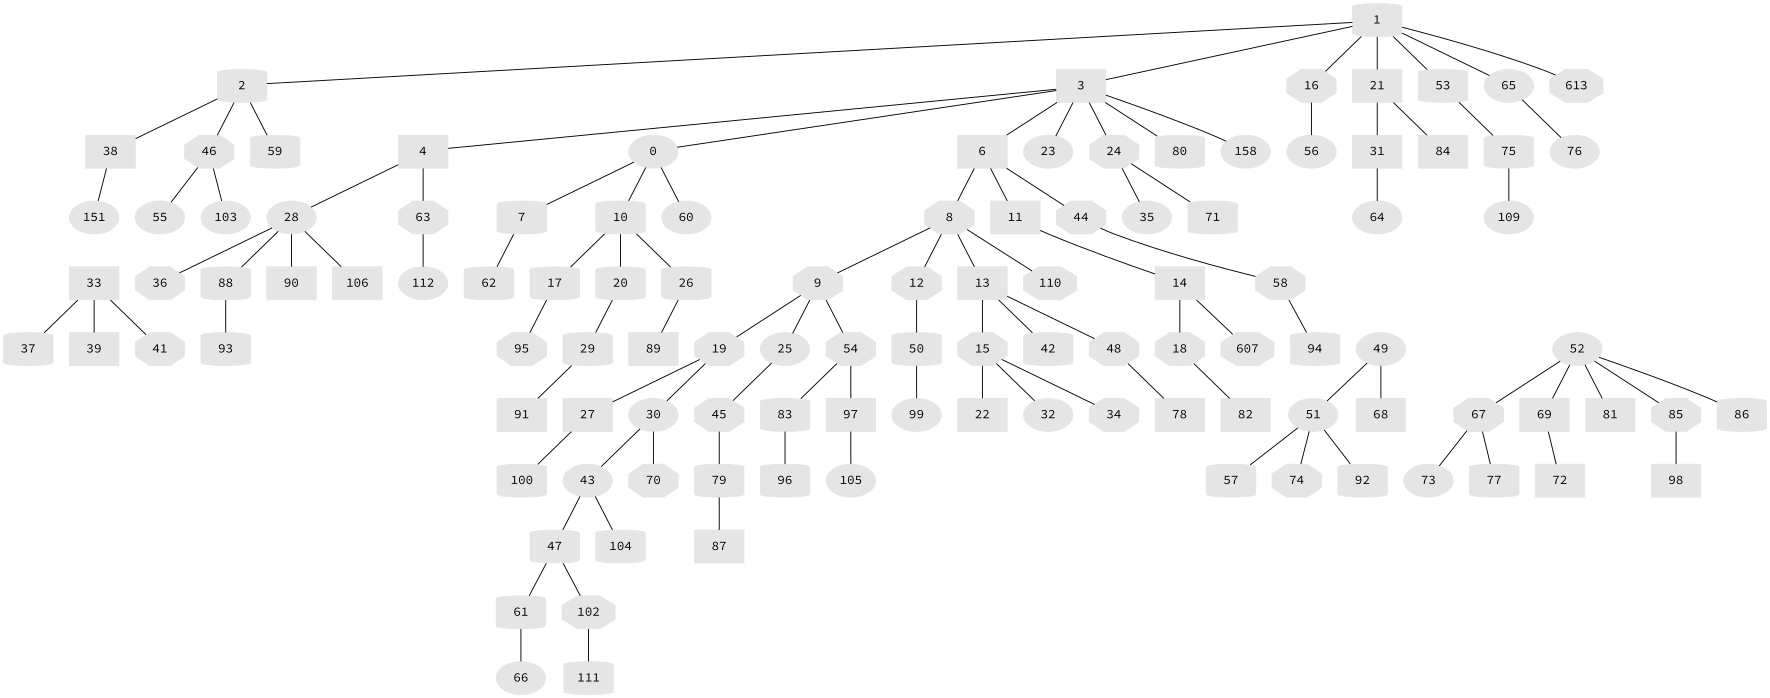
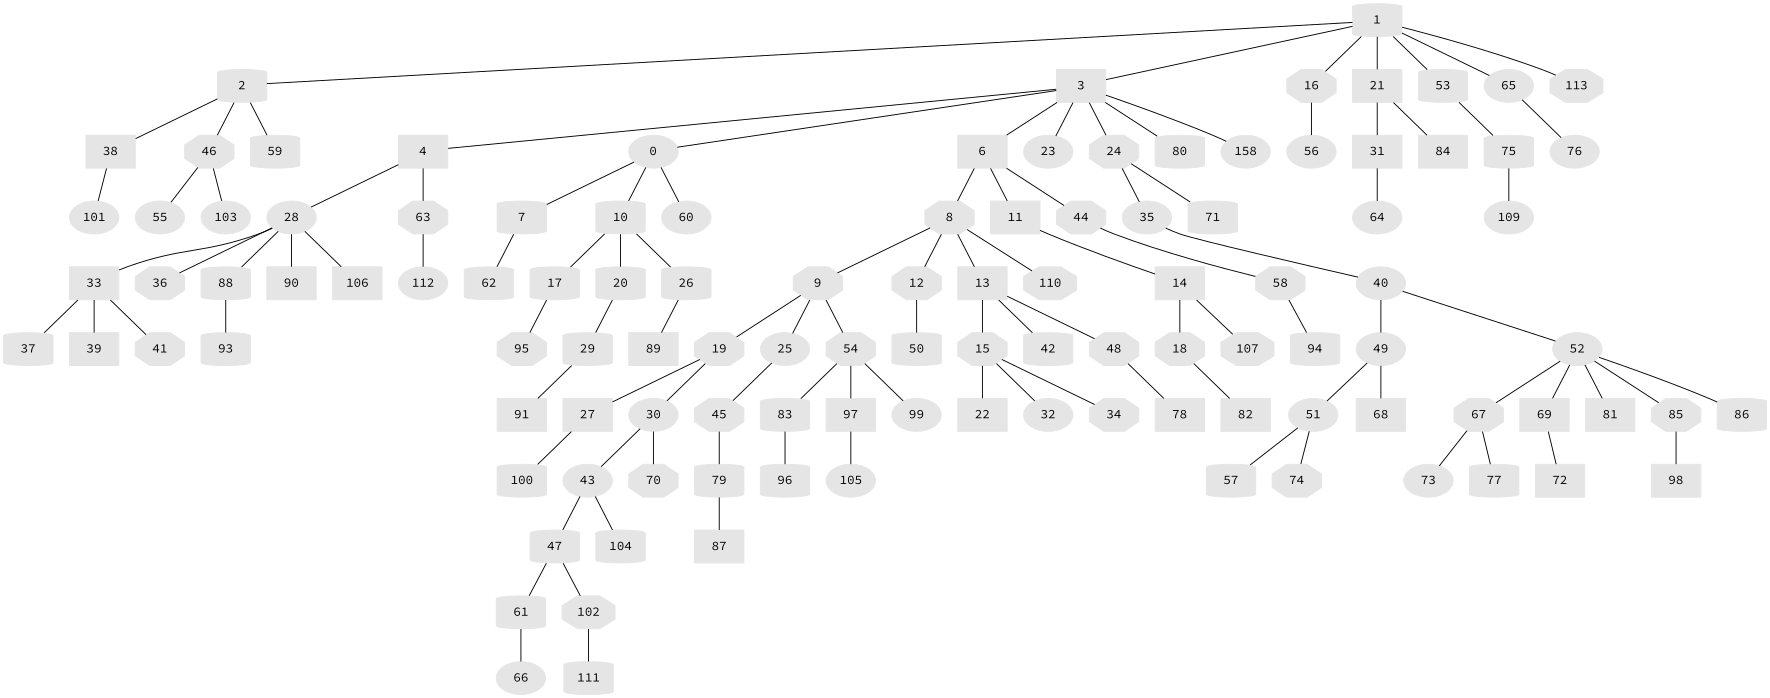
(1576, 86) -> (1576, 86)
(94, 218) -> (94, 218)
none -> (196, 250)
none -> (1381, 283)
(1247, 349) -> (1247, 349)
(917, 382) -> (884, 382)
(1363, 481) -> none
